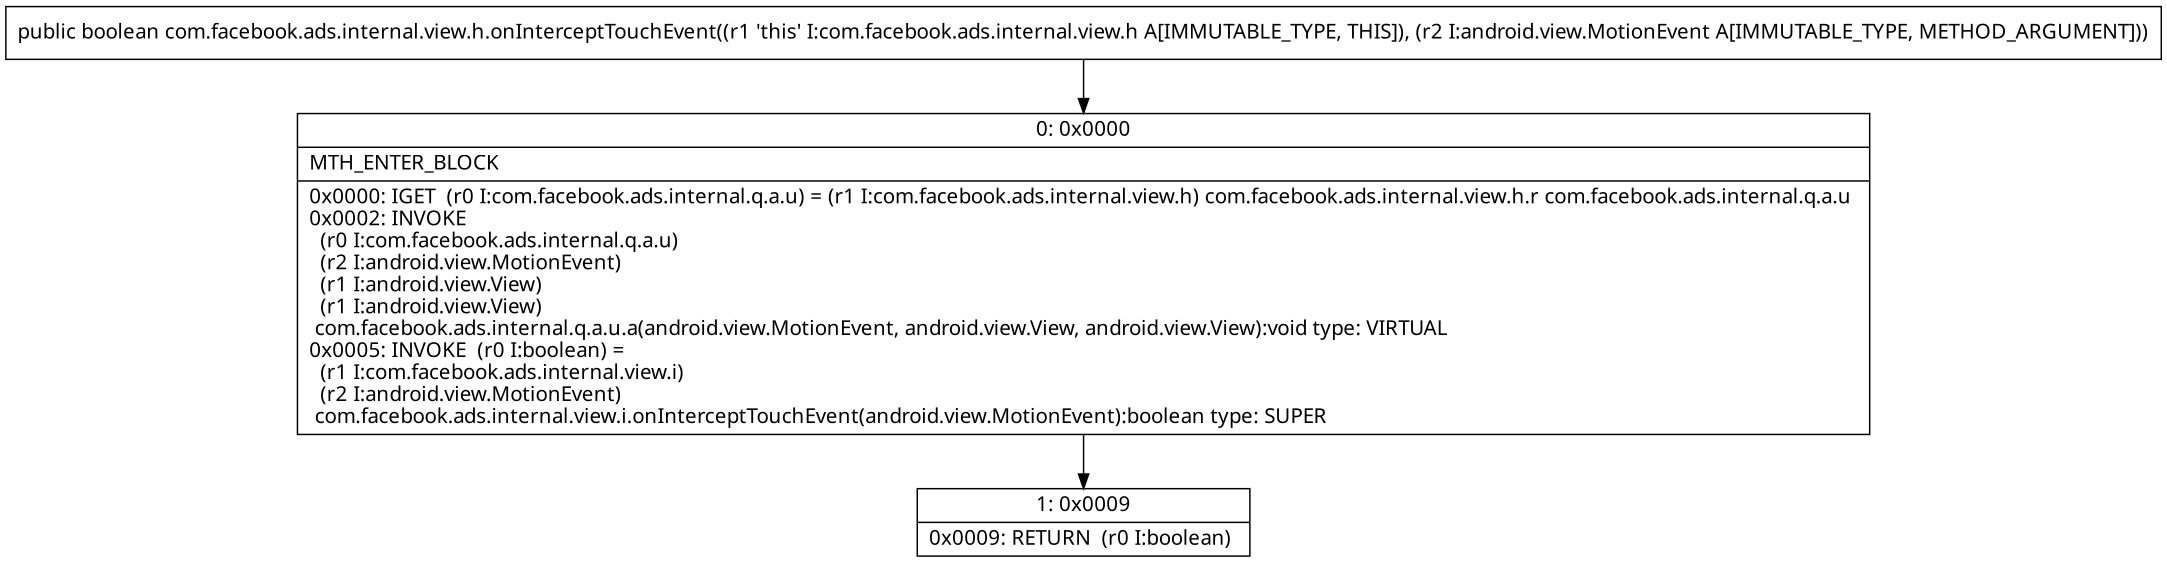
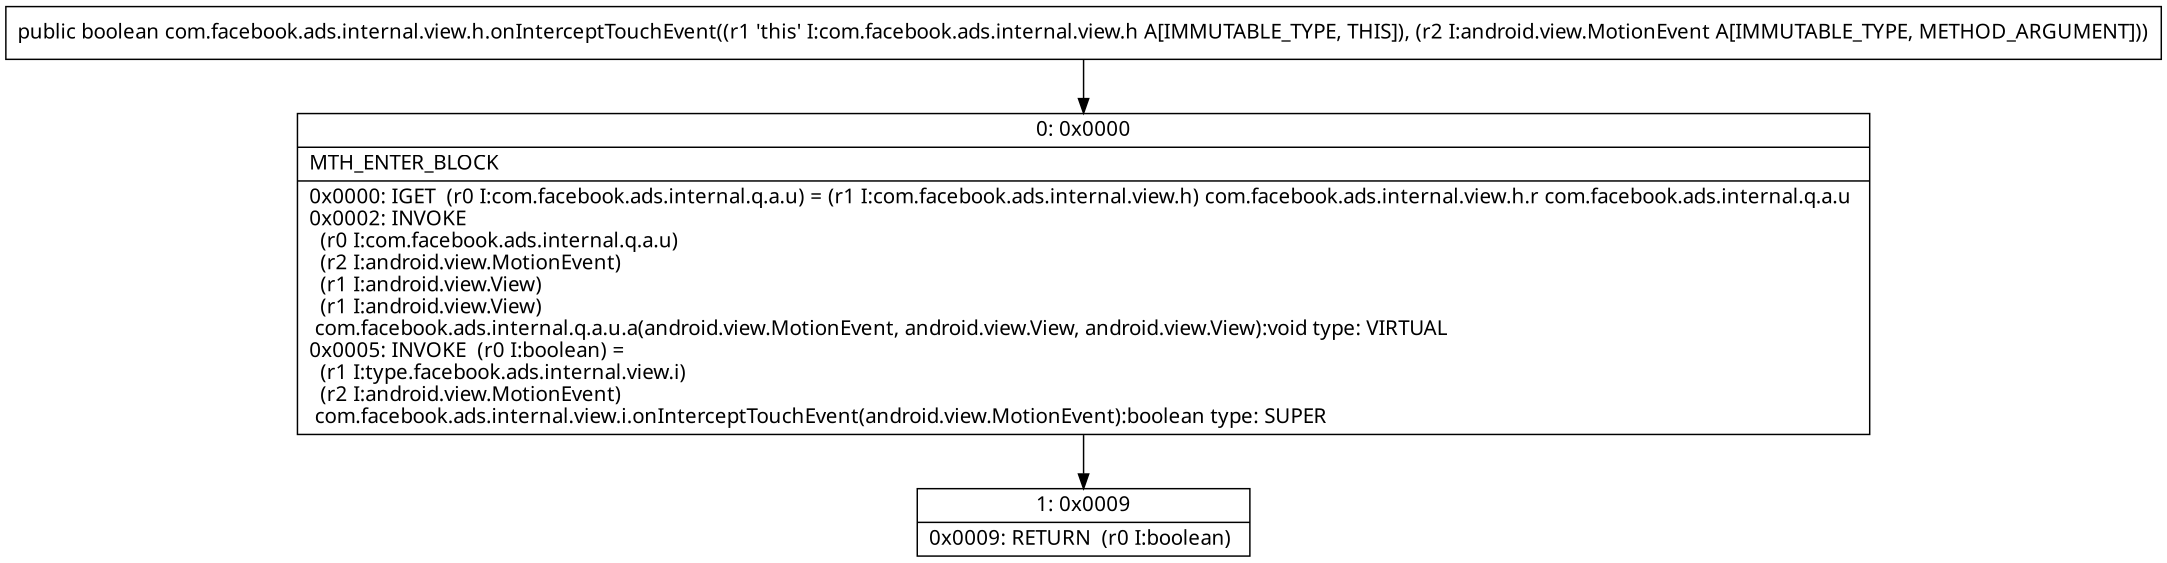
(497, 373) -> (498, 373)
